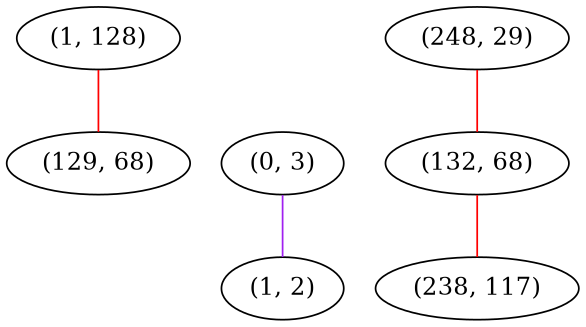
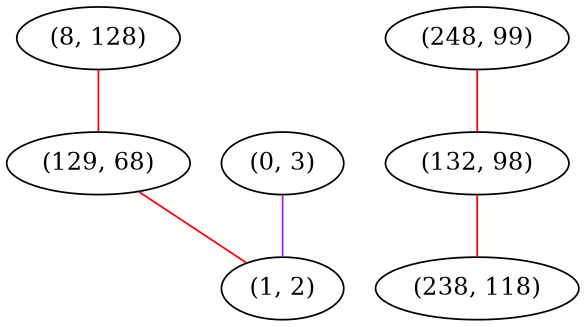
(98, 38) -> (98, 38)
(477, 38) -> (477, 38)
(477, 163) -> (477, 163)
none -> (193, 227)
(477, 288) -> (477, 288)
